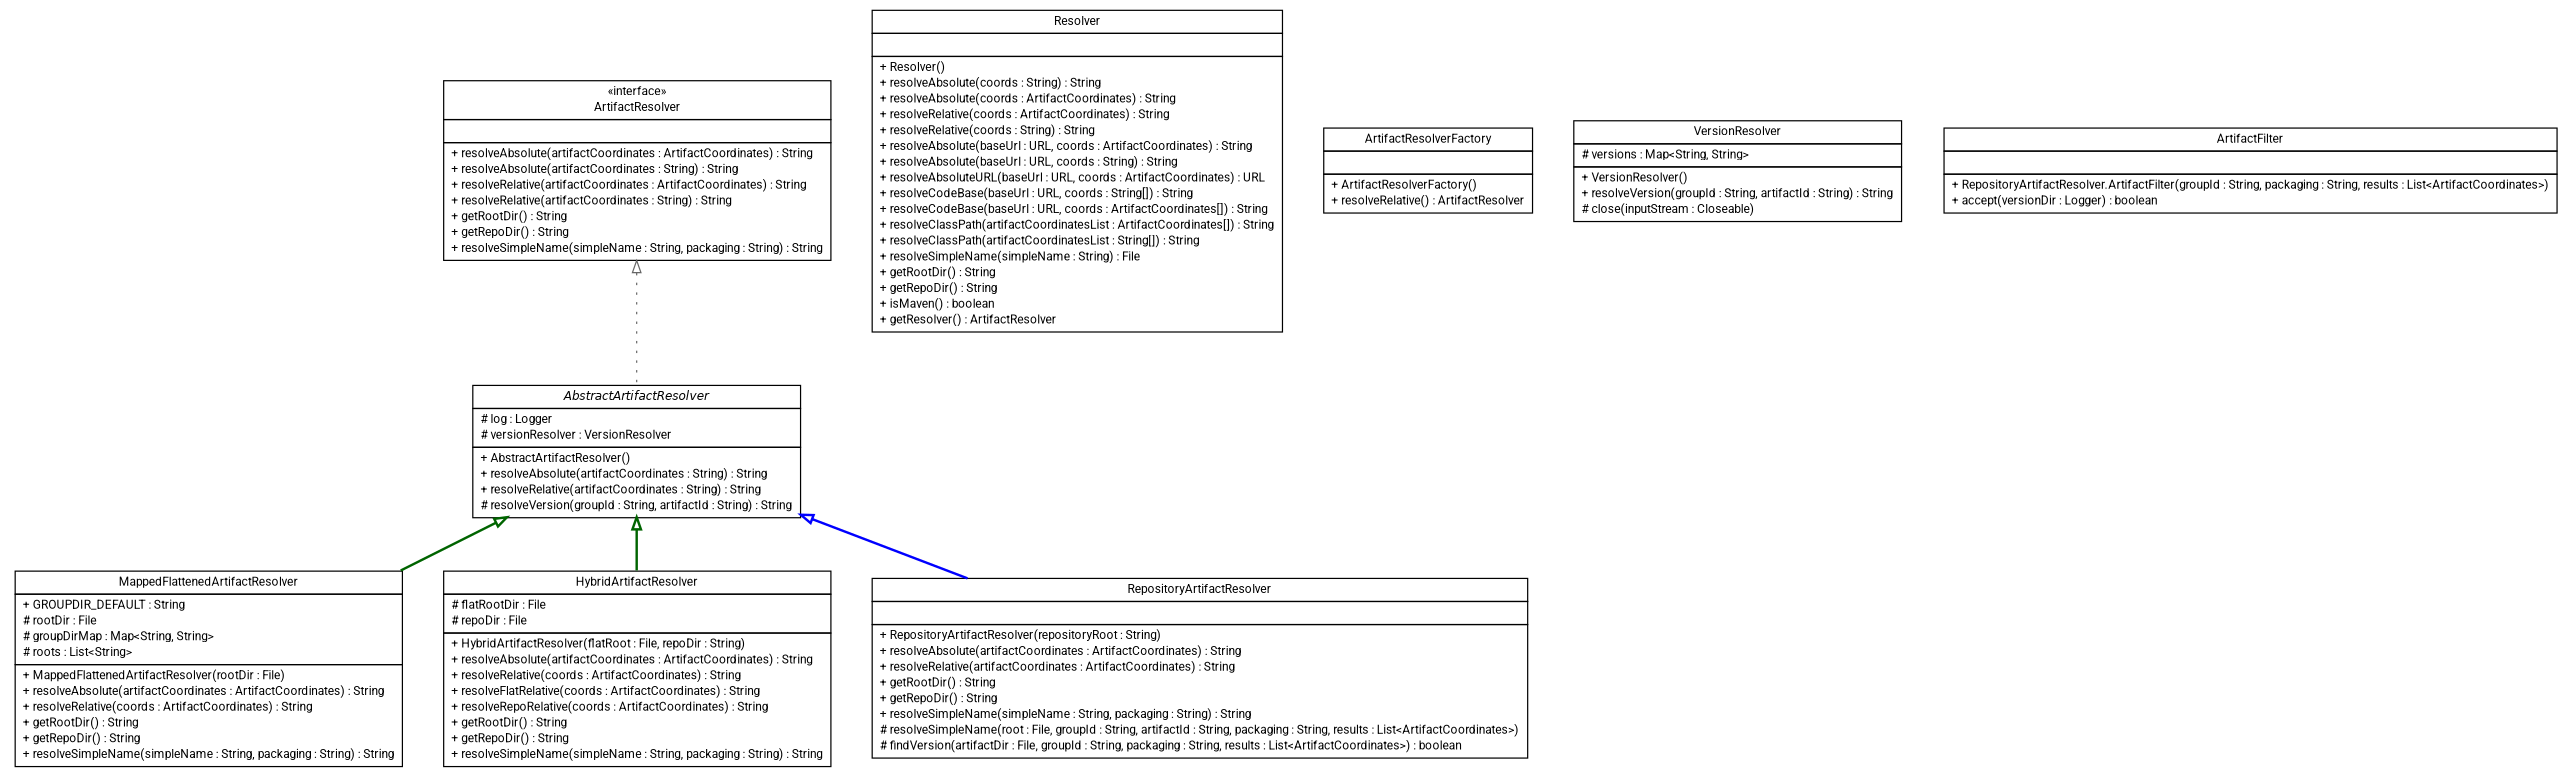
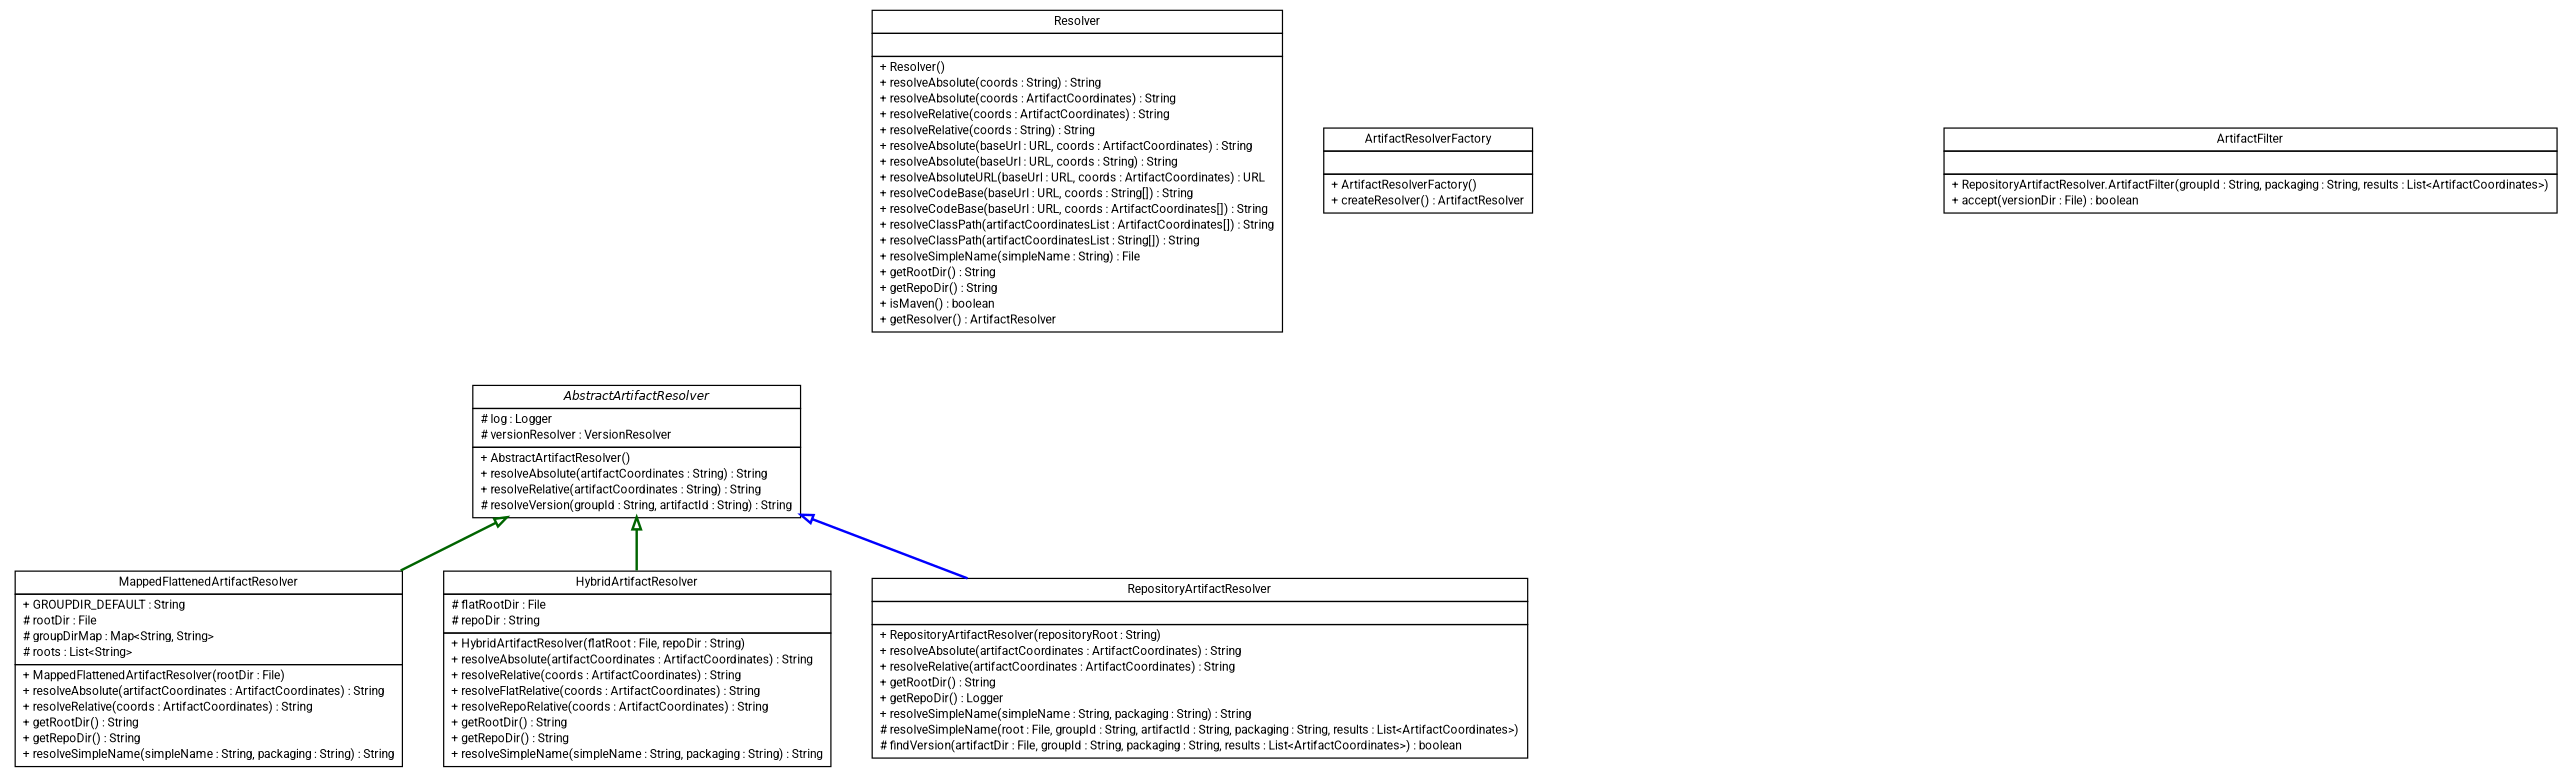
(637, 171) -> none
(1738, 171) -> none
(1428, 201) -> (1428, 201)
(2055, 201) -> (2045, 201)
(489, 621) -> (496, 621)
(939, 699) -> (942, 699)
